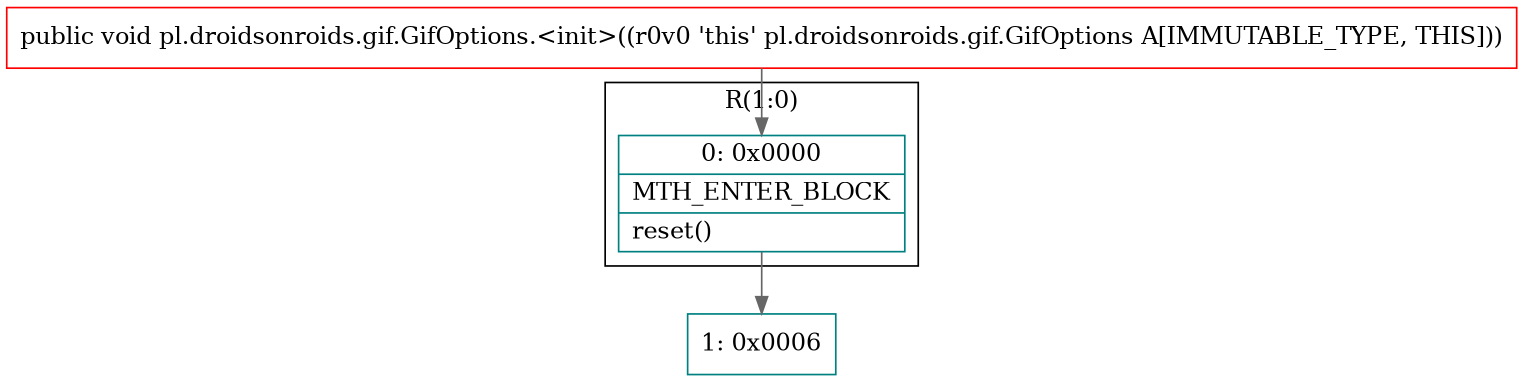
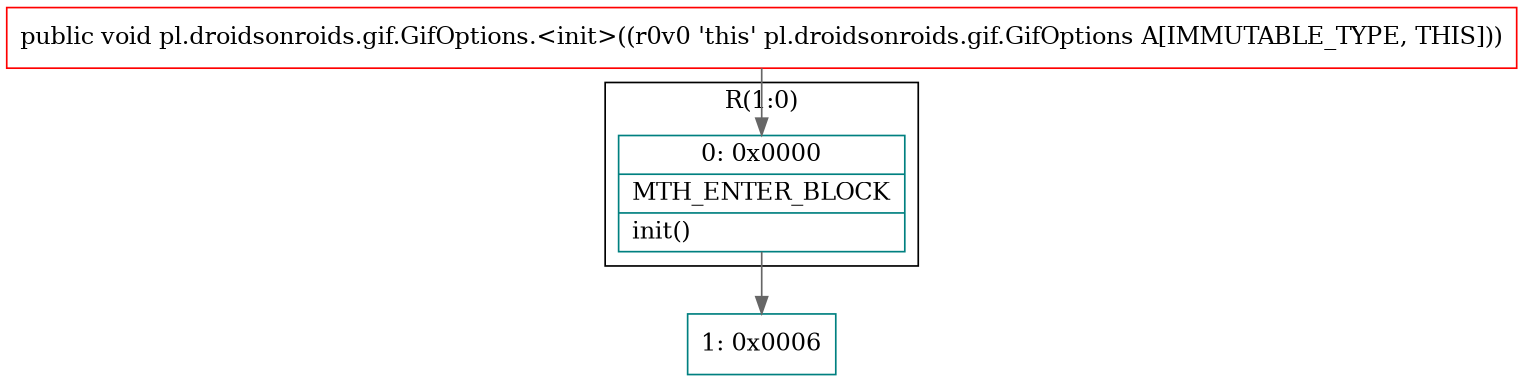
(672, 231) -> (662, 231)
